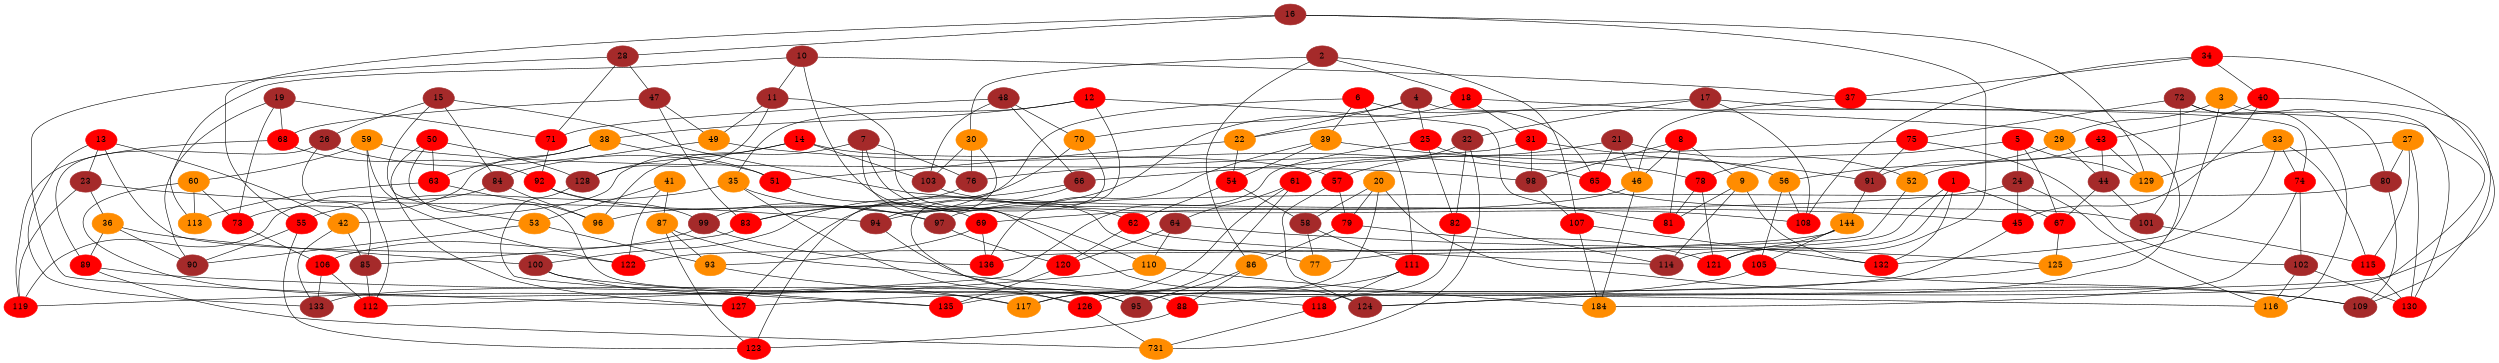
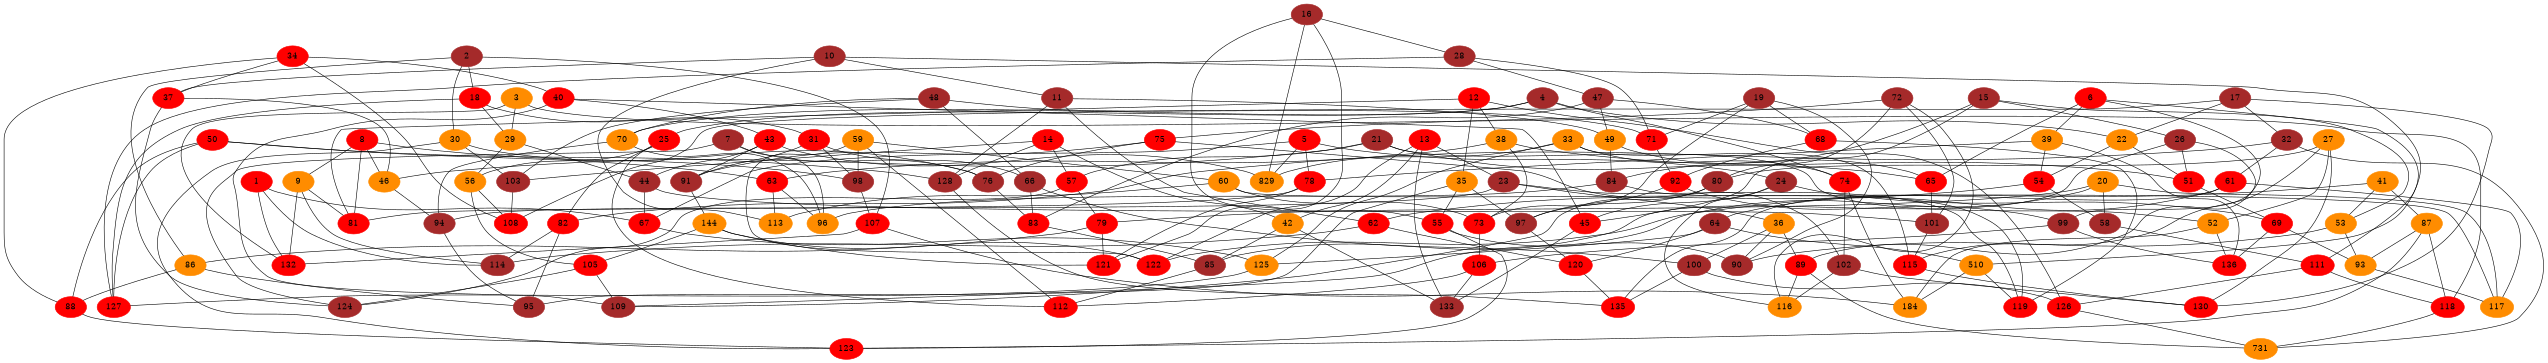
(2147, 182) -> (1267, 182)
(1620, 237) -> (2047, 240)
(1149, 265) -> (1976, 265)
(1315, 265) -> none
